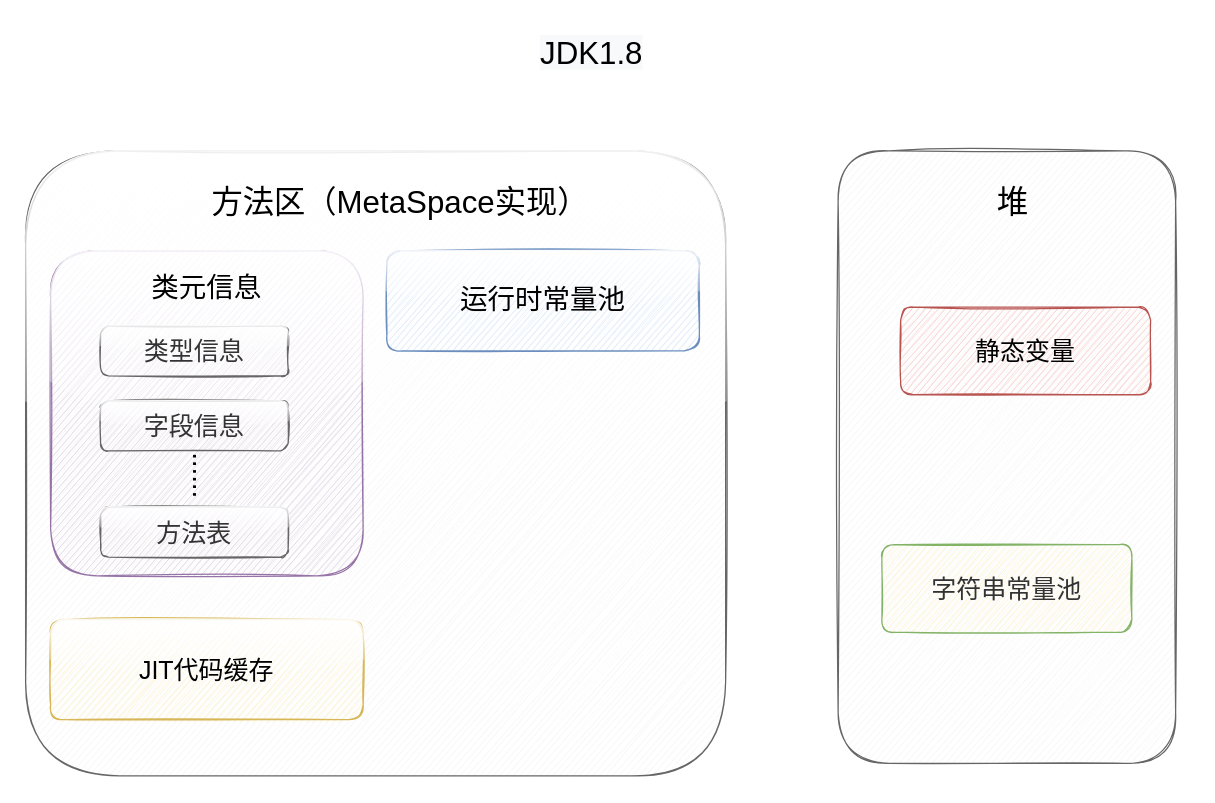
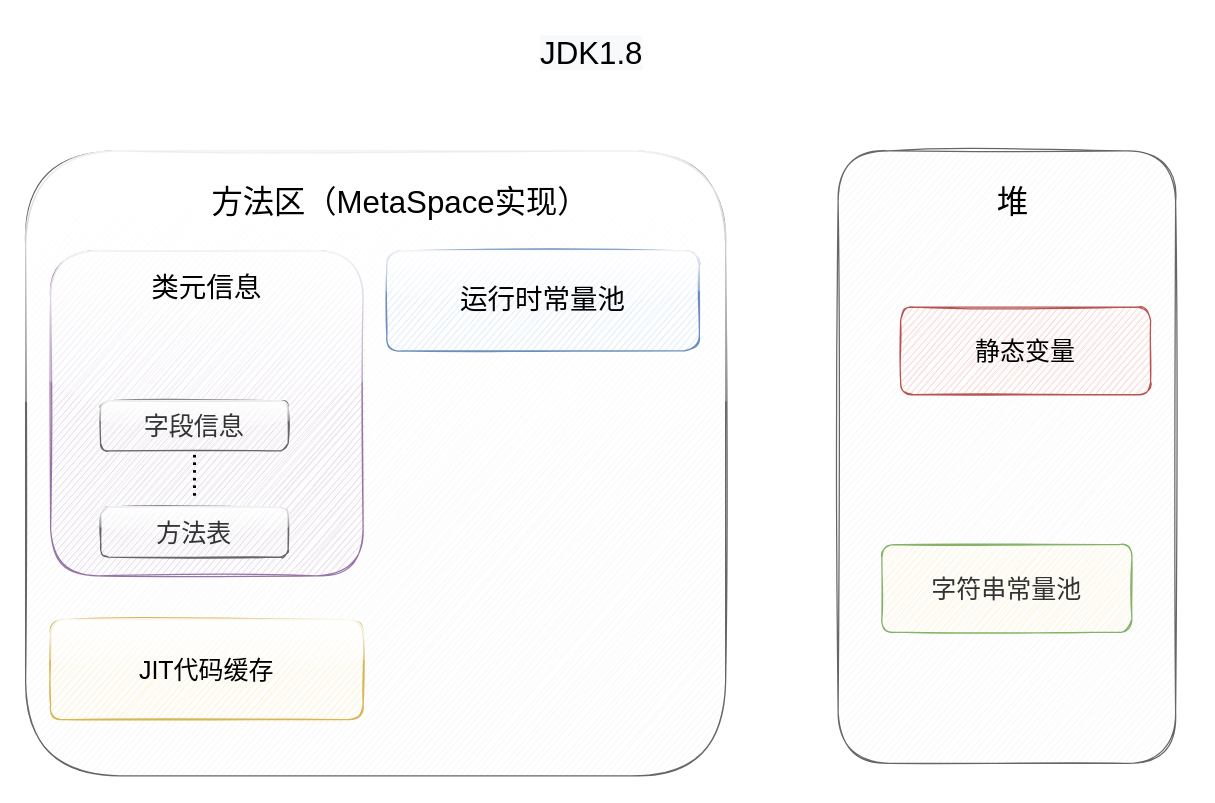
(194, 351) -> none
